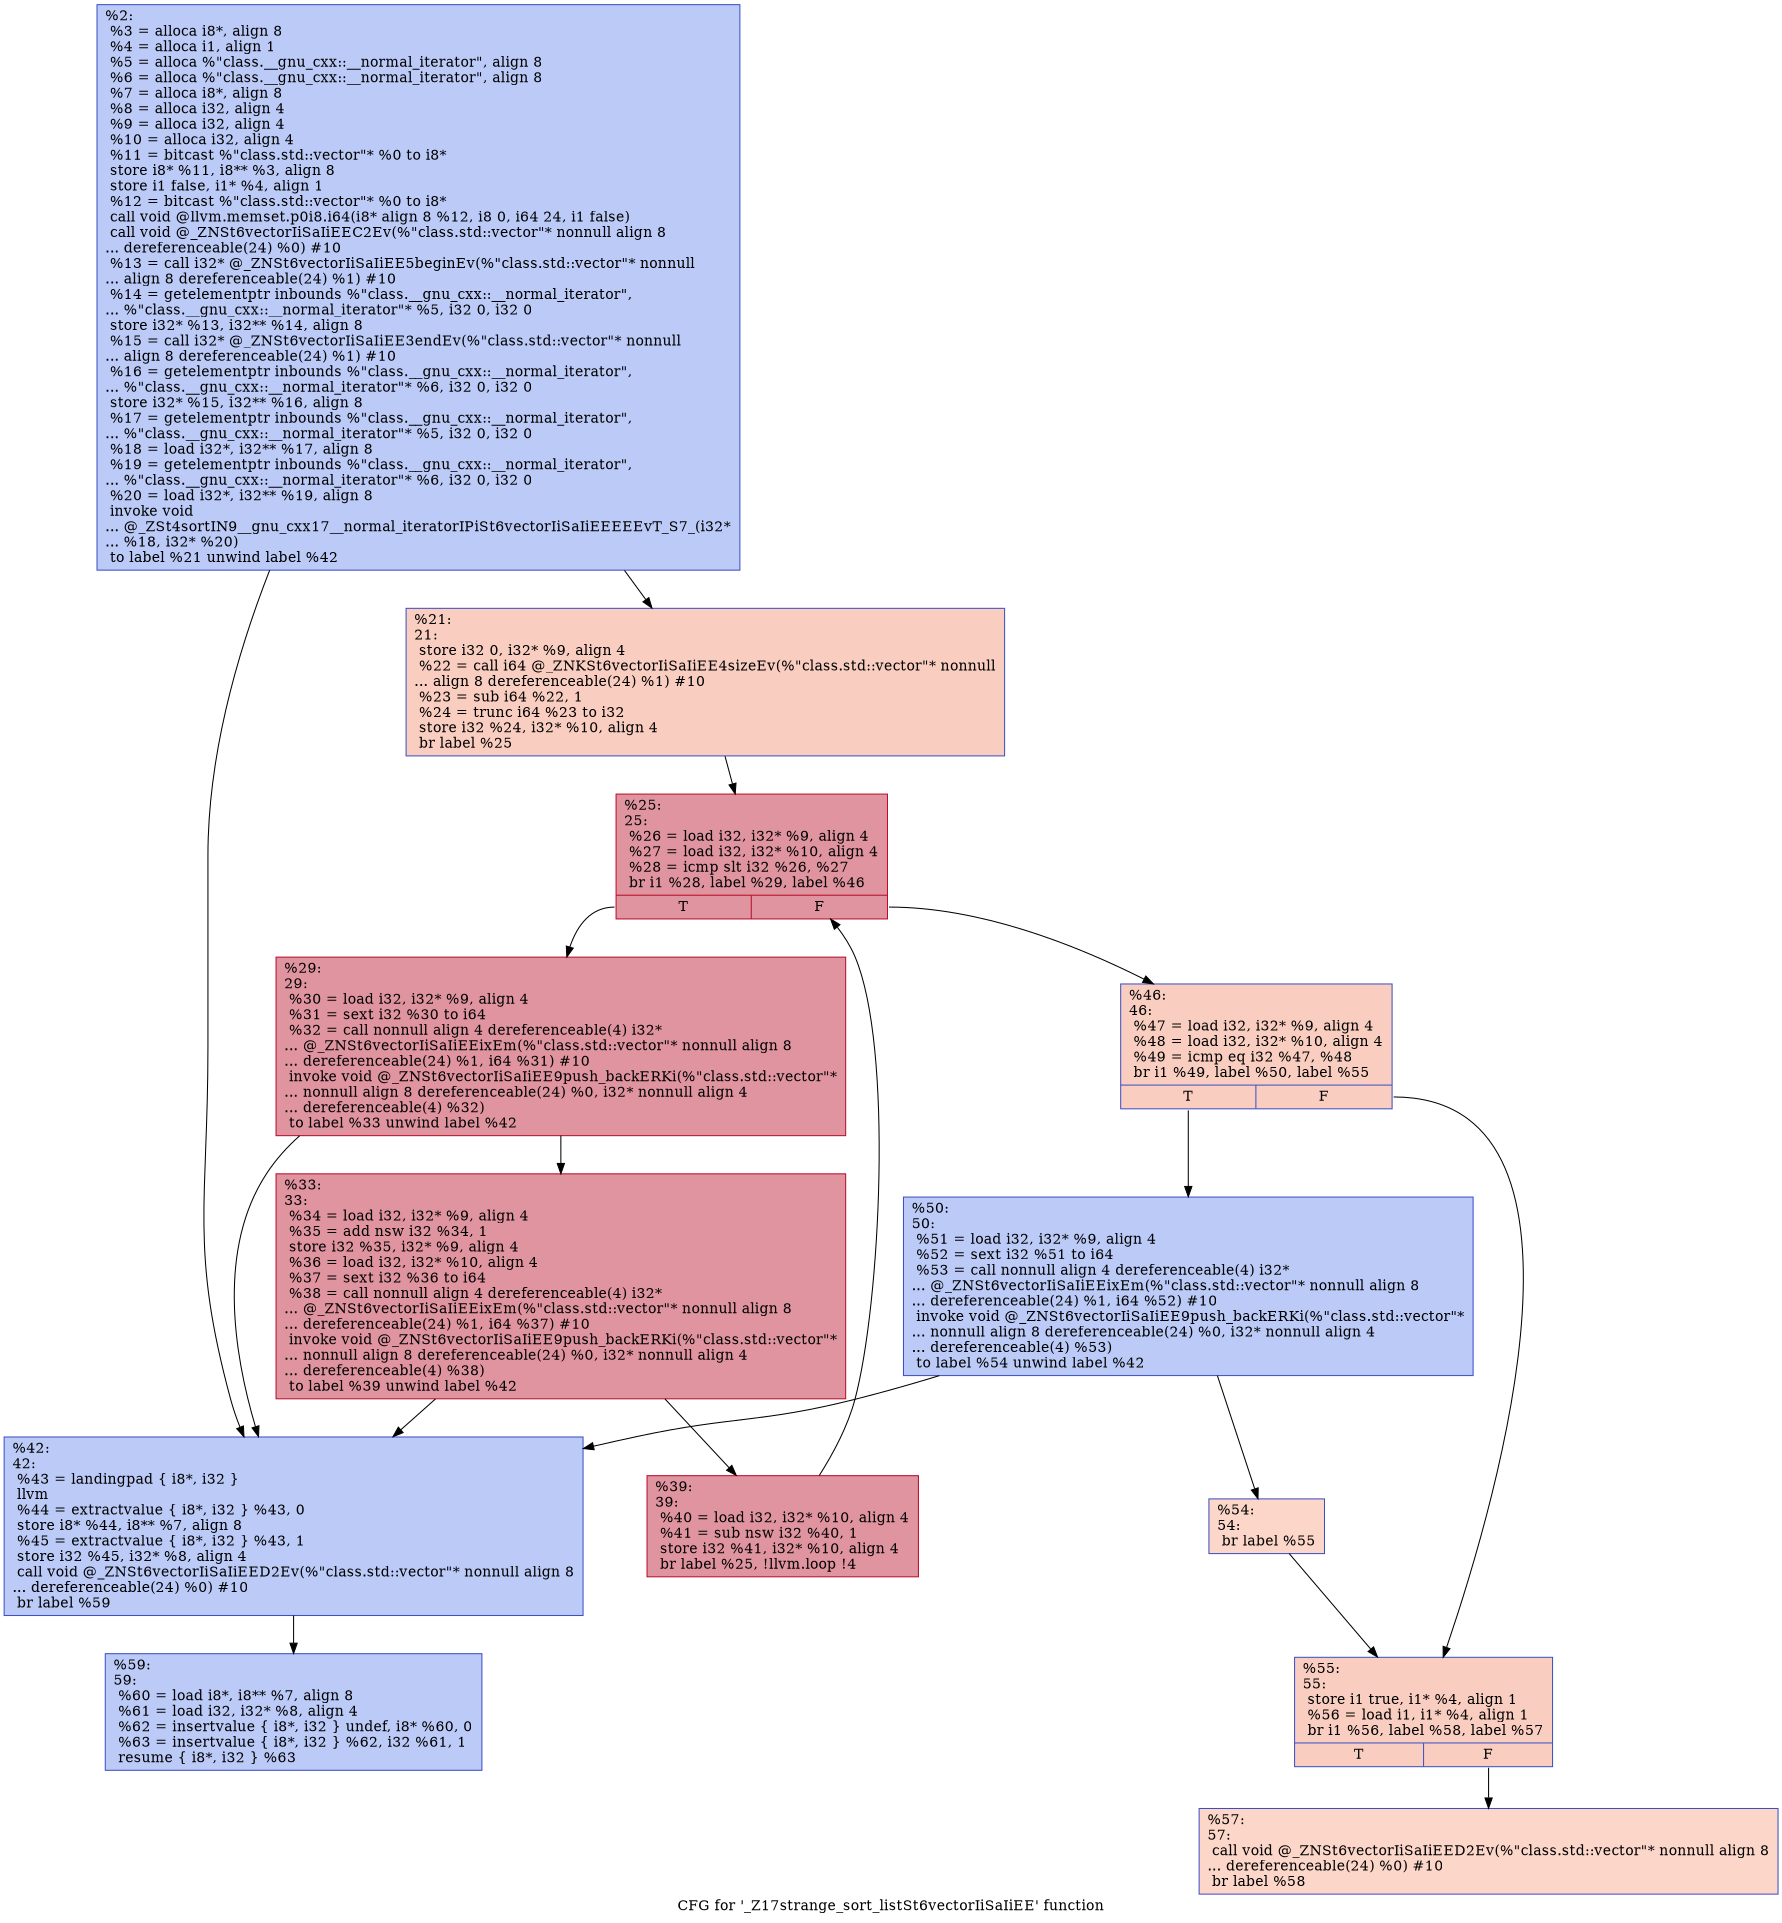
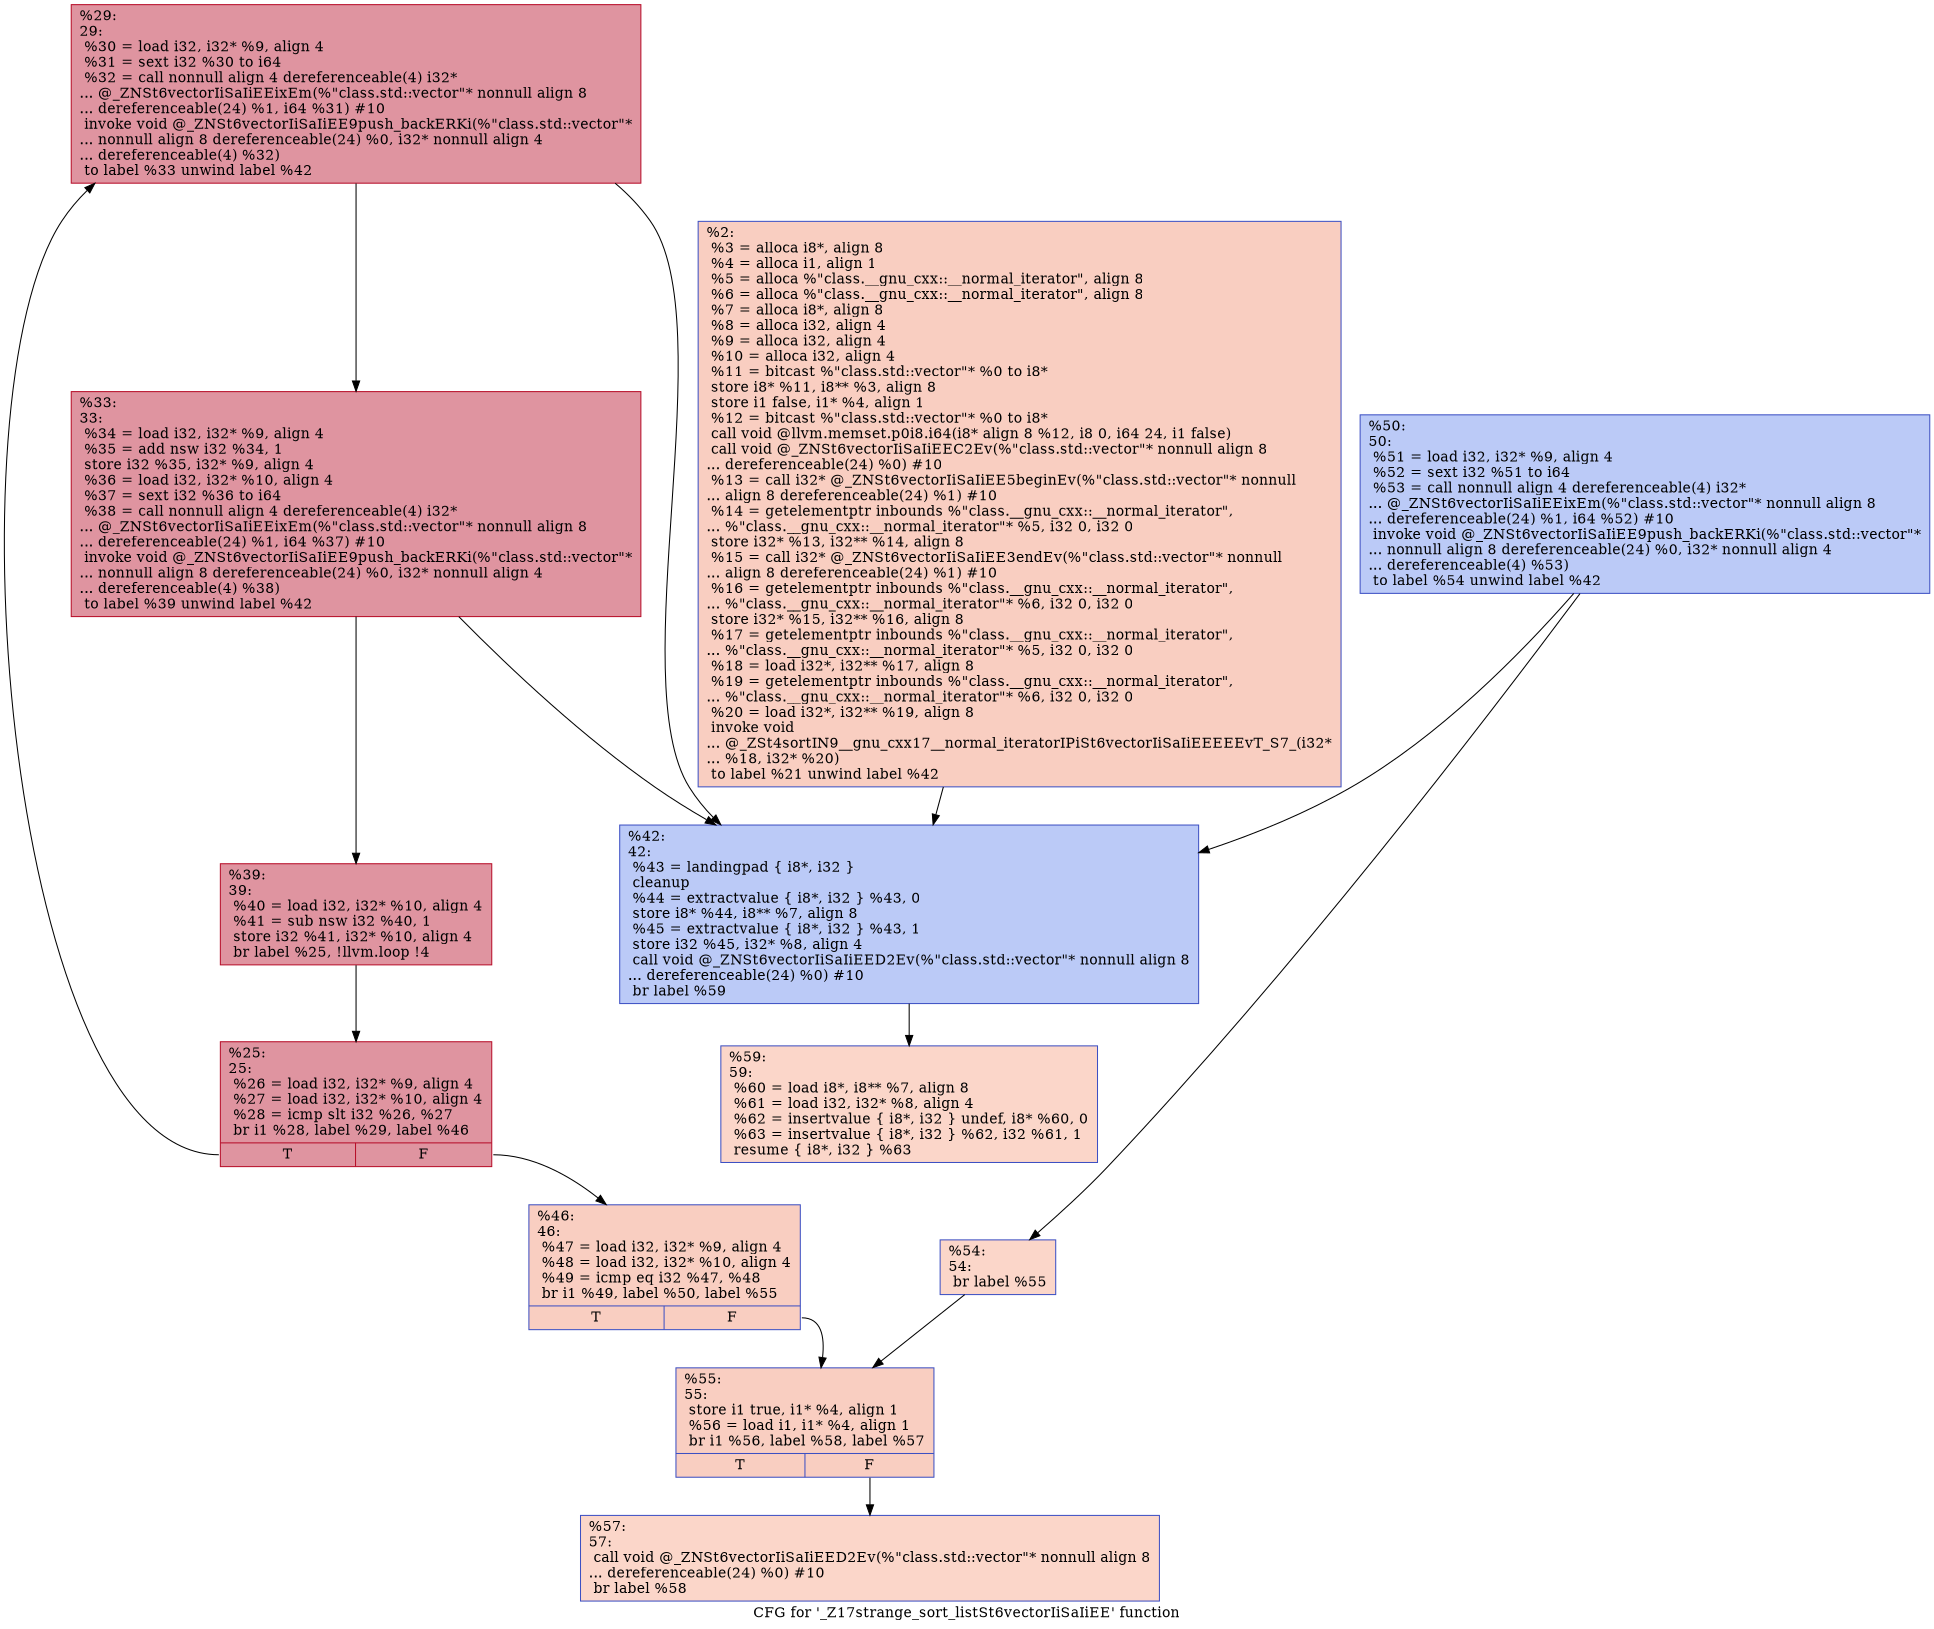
(418, 287) -> (1020, 504)
(705, 682) -> none
(1188, 1148) -> none
(31, 1495) -> (659, 883)
(294, 1712) -> (909, 1104)
